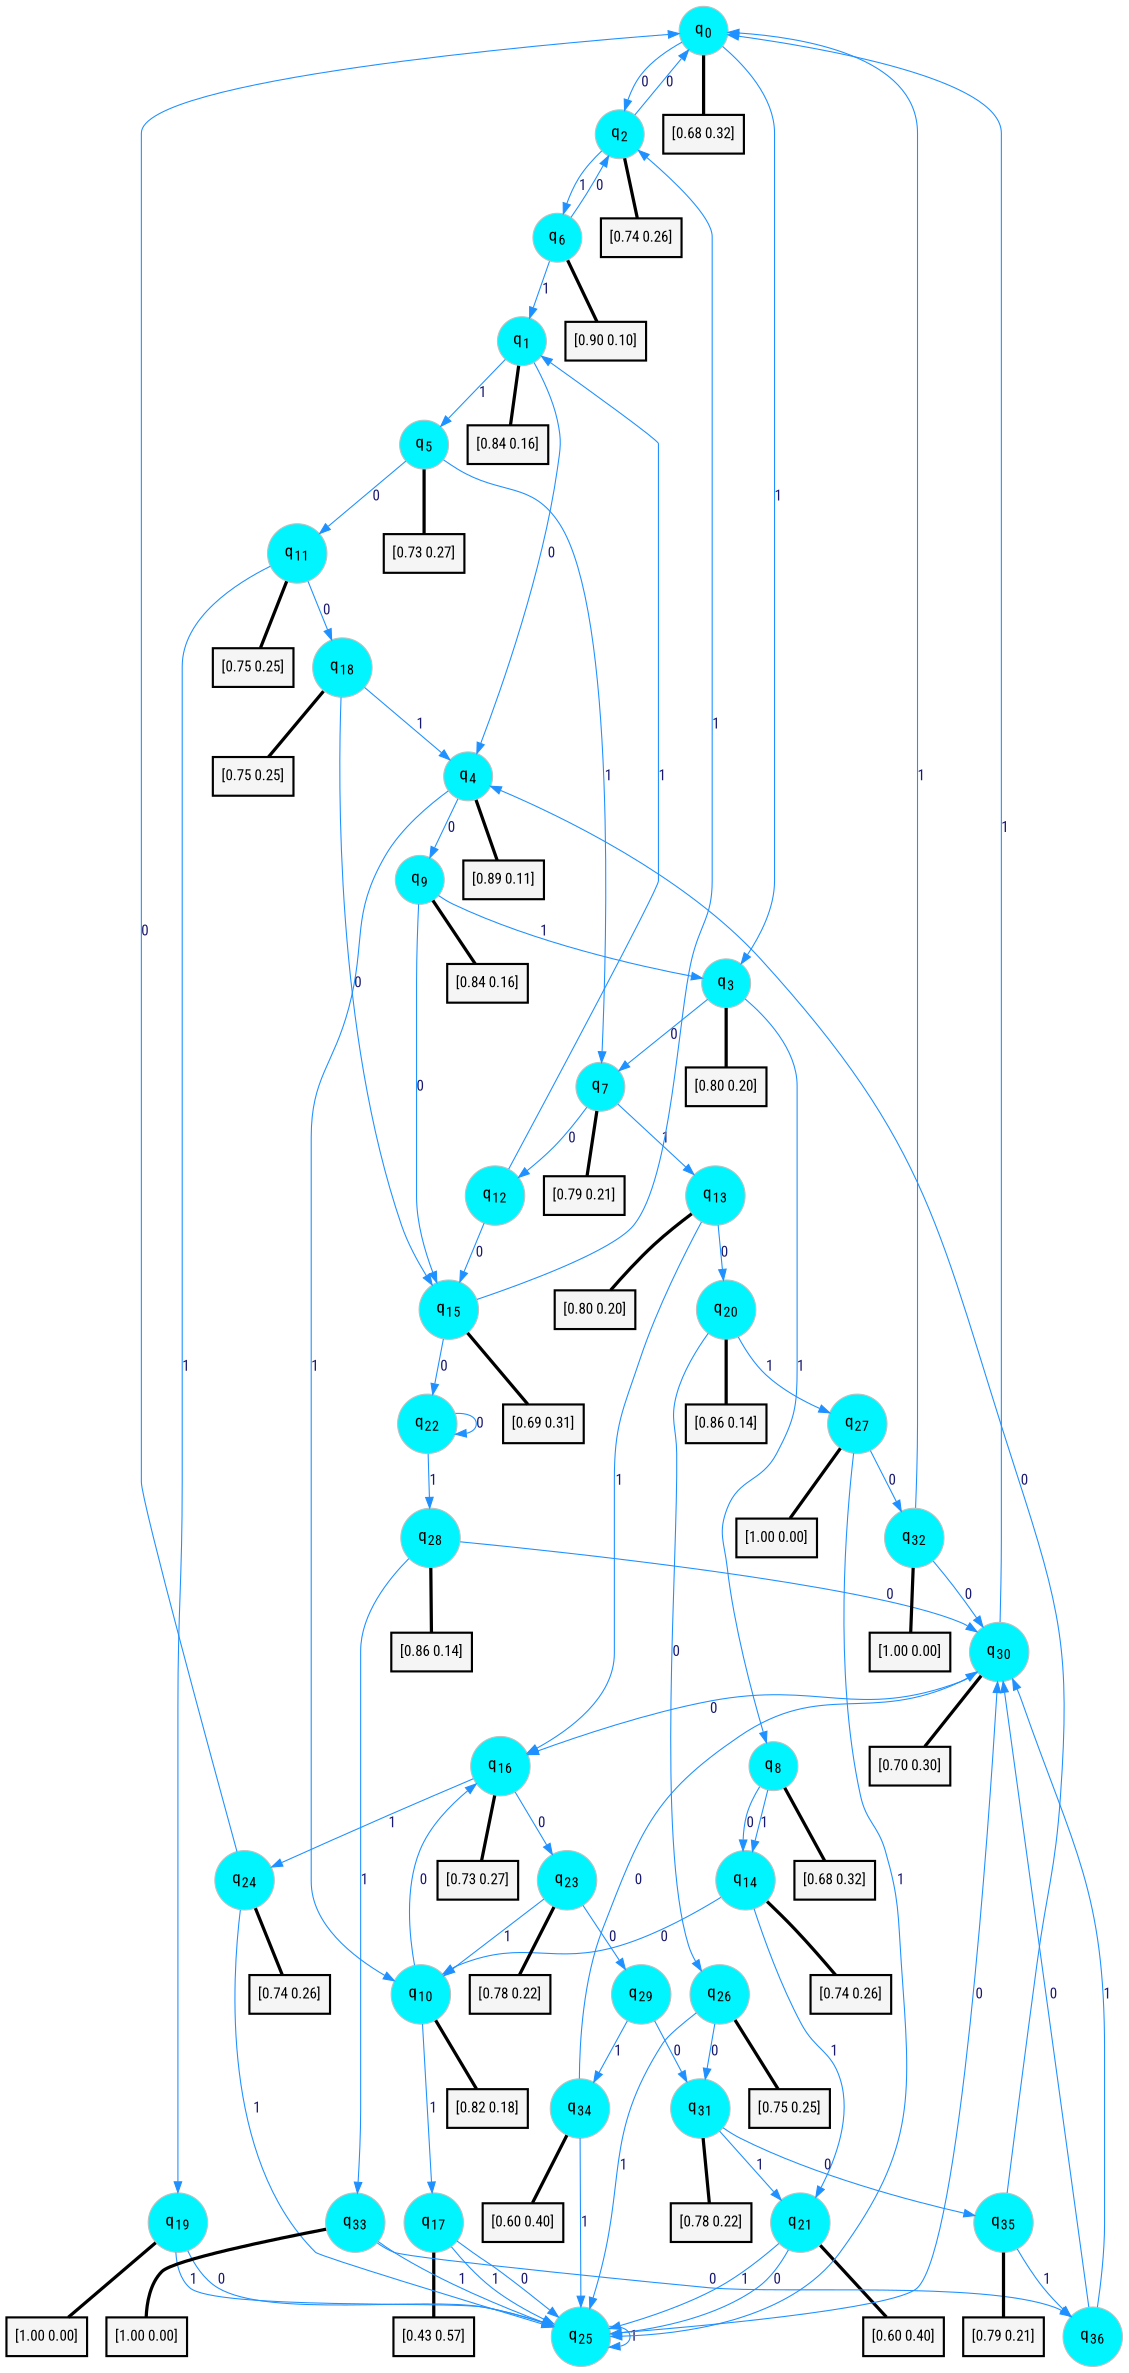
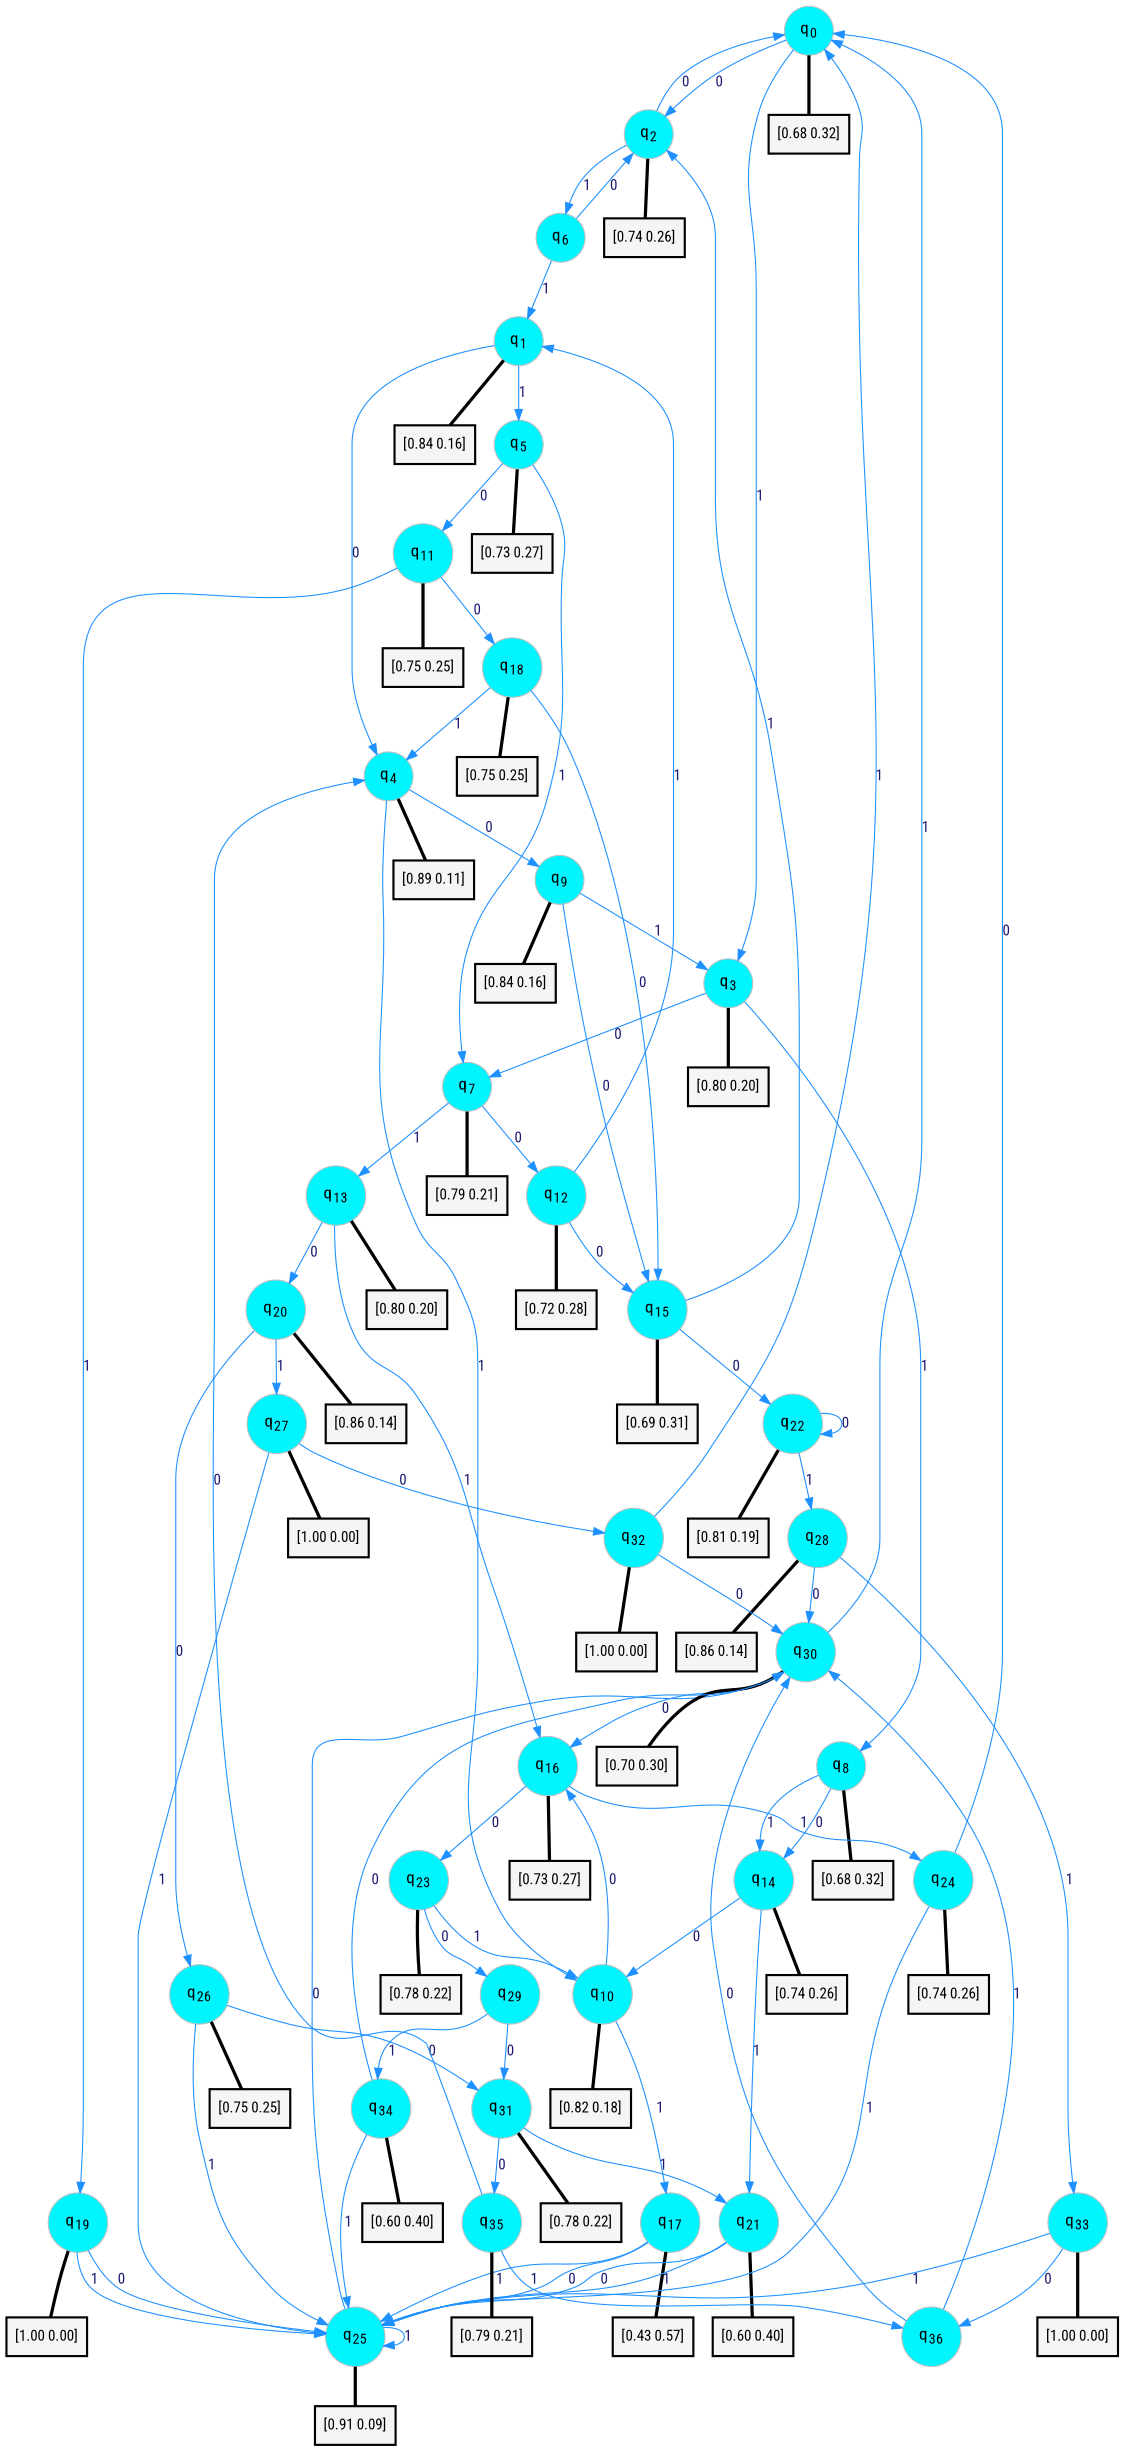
(606, 341) -> none
none -> (556, 1310)
none -> (728, 1538)
none -> (355, 2426)
